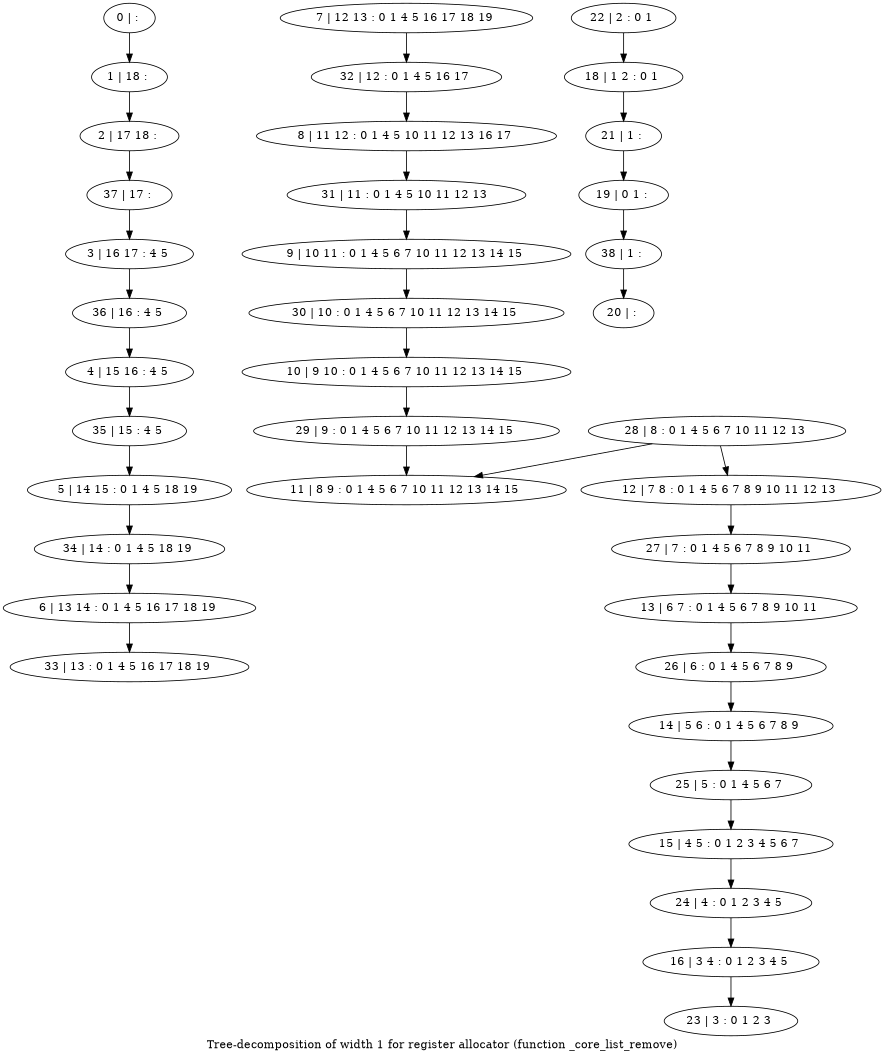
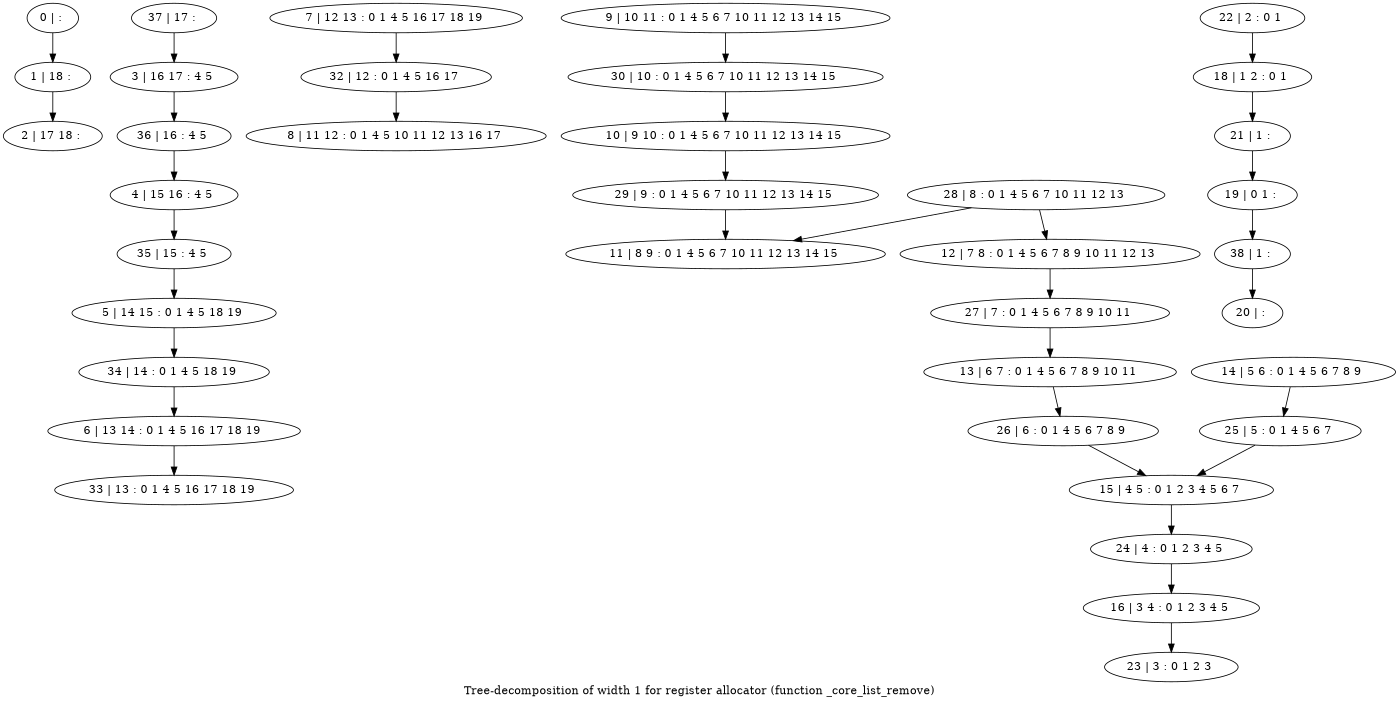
(130, 162) -> none
(406, 195) -> none
(731, 693) -> (1113, 459)
